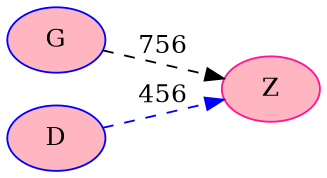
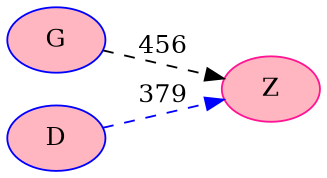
(164, 46) -> (164, 46)
(164, 95) -> (164, 95)
